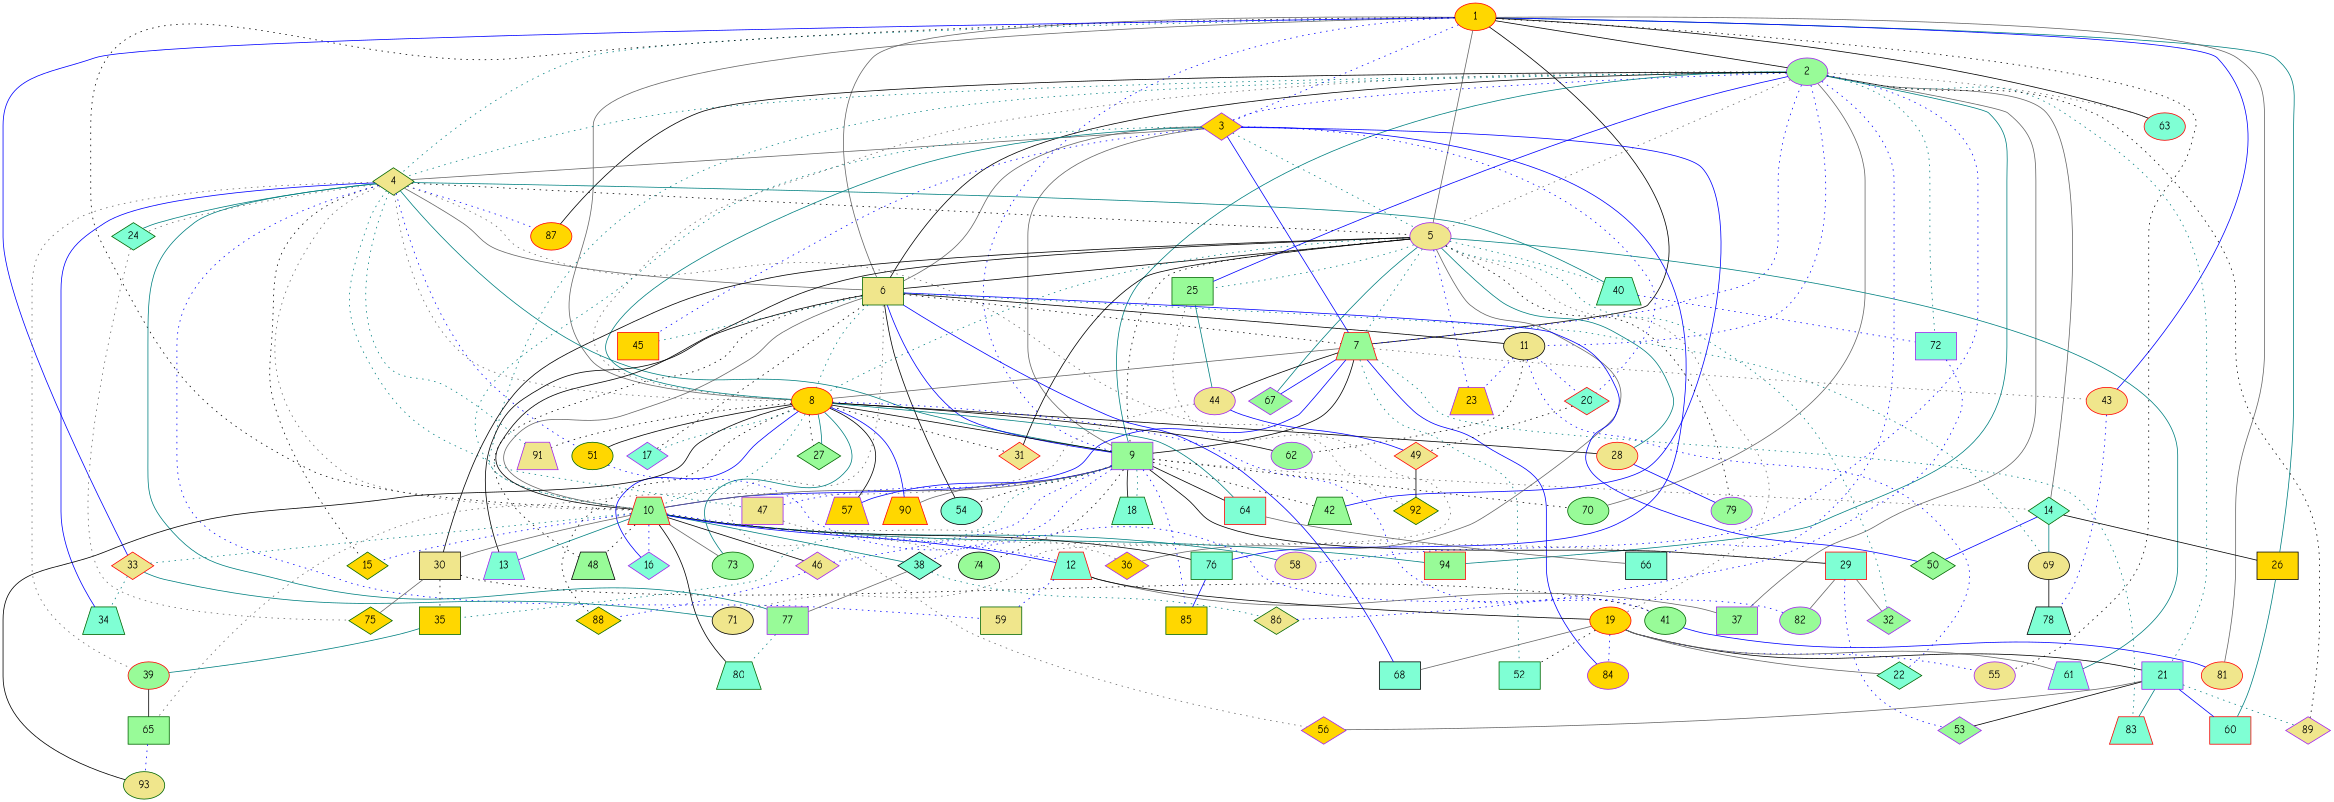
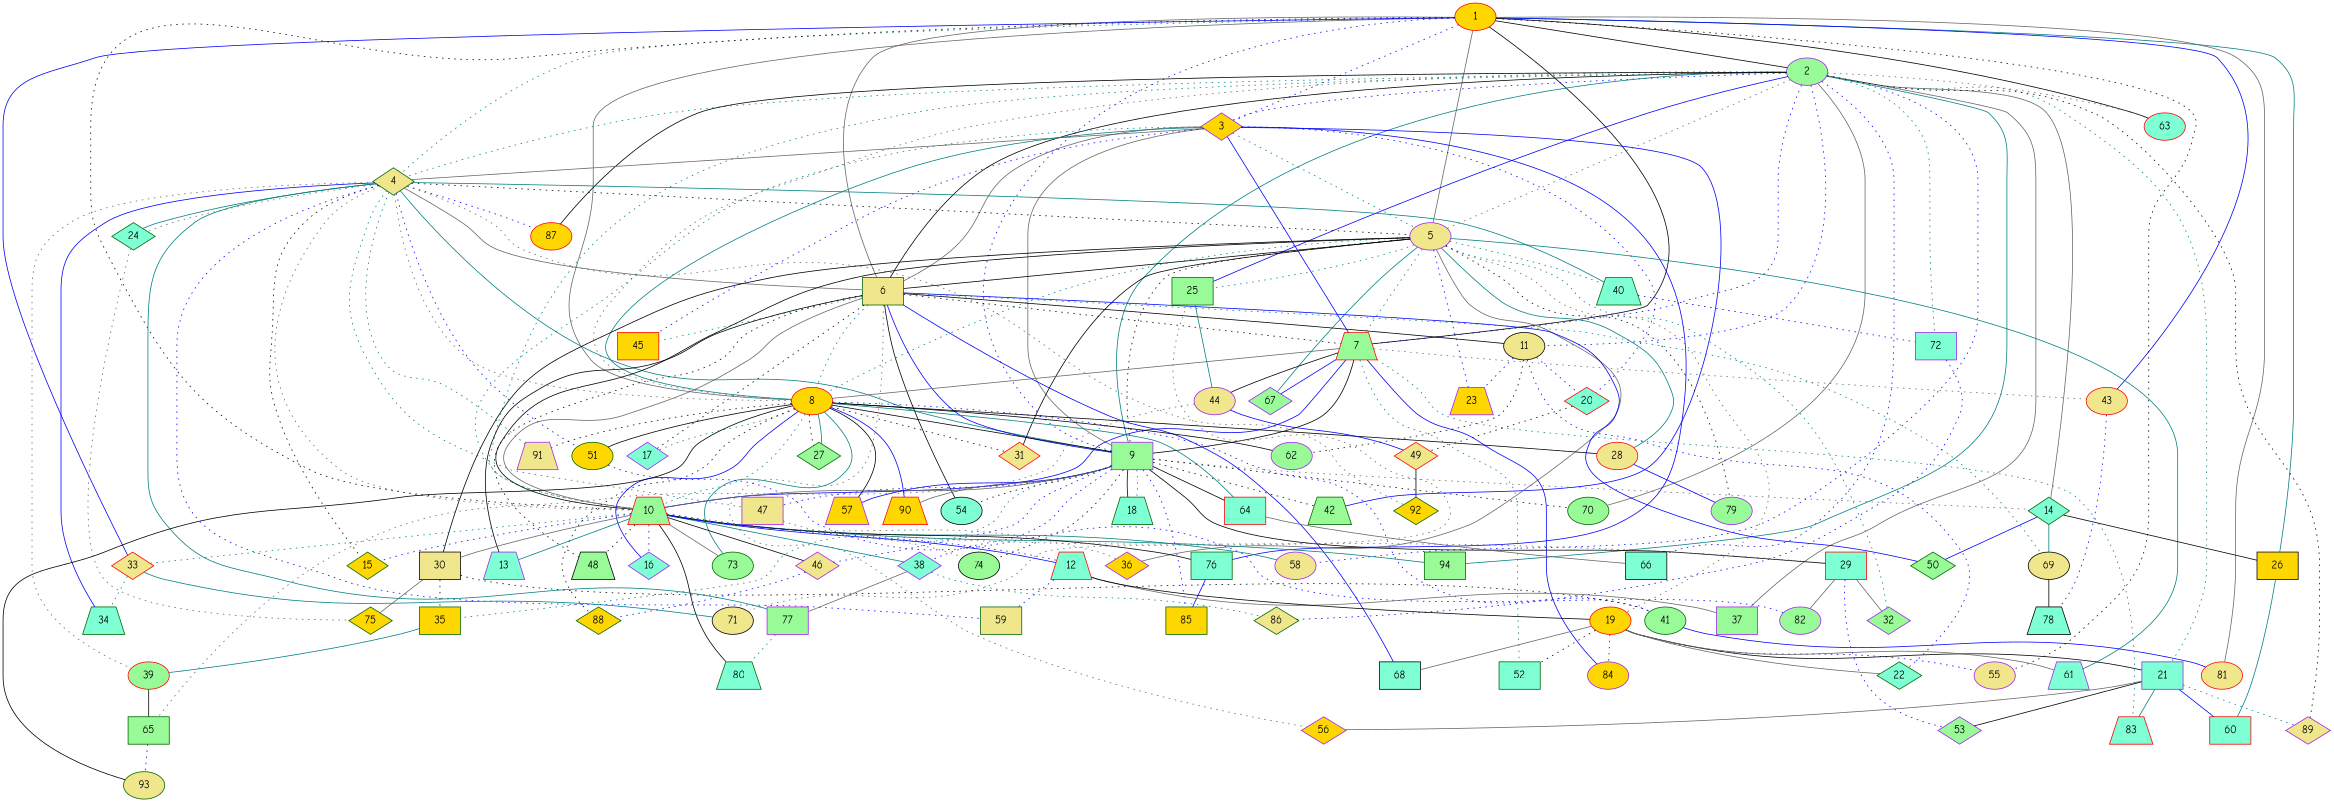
(920, 566) -> (920, 566)
(1445, 566) -> (1445, 566)
